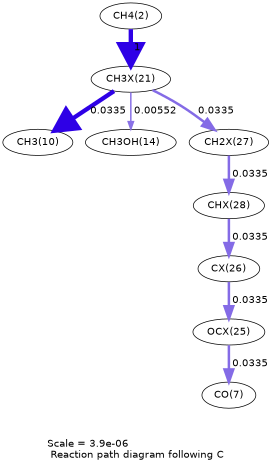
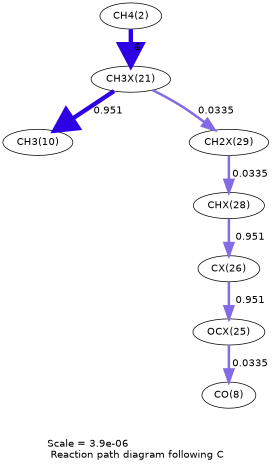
(136, 48) -> (136, 48)
(107, 111) -> (107, 111)
(131, 142) -> none
(229, 142) -> (229, 142)
(249, 237) -> (249, 237)
(249, 300) -> (249, 300)
(229, 395) -> (229, 395)
